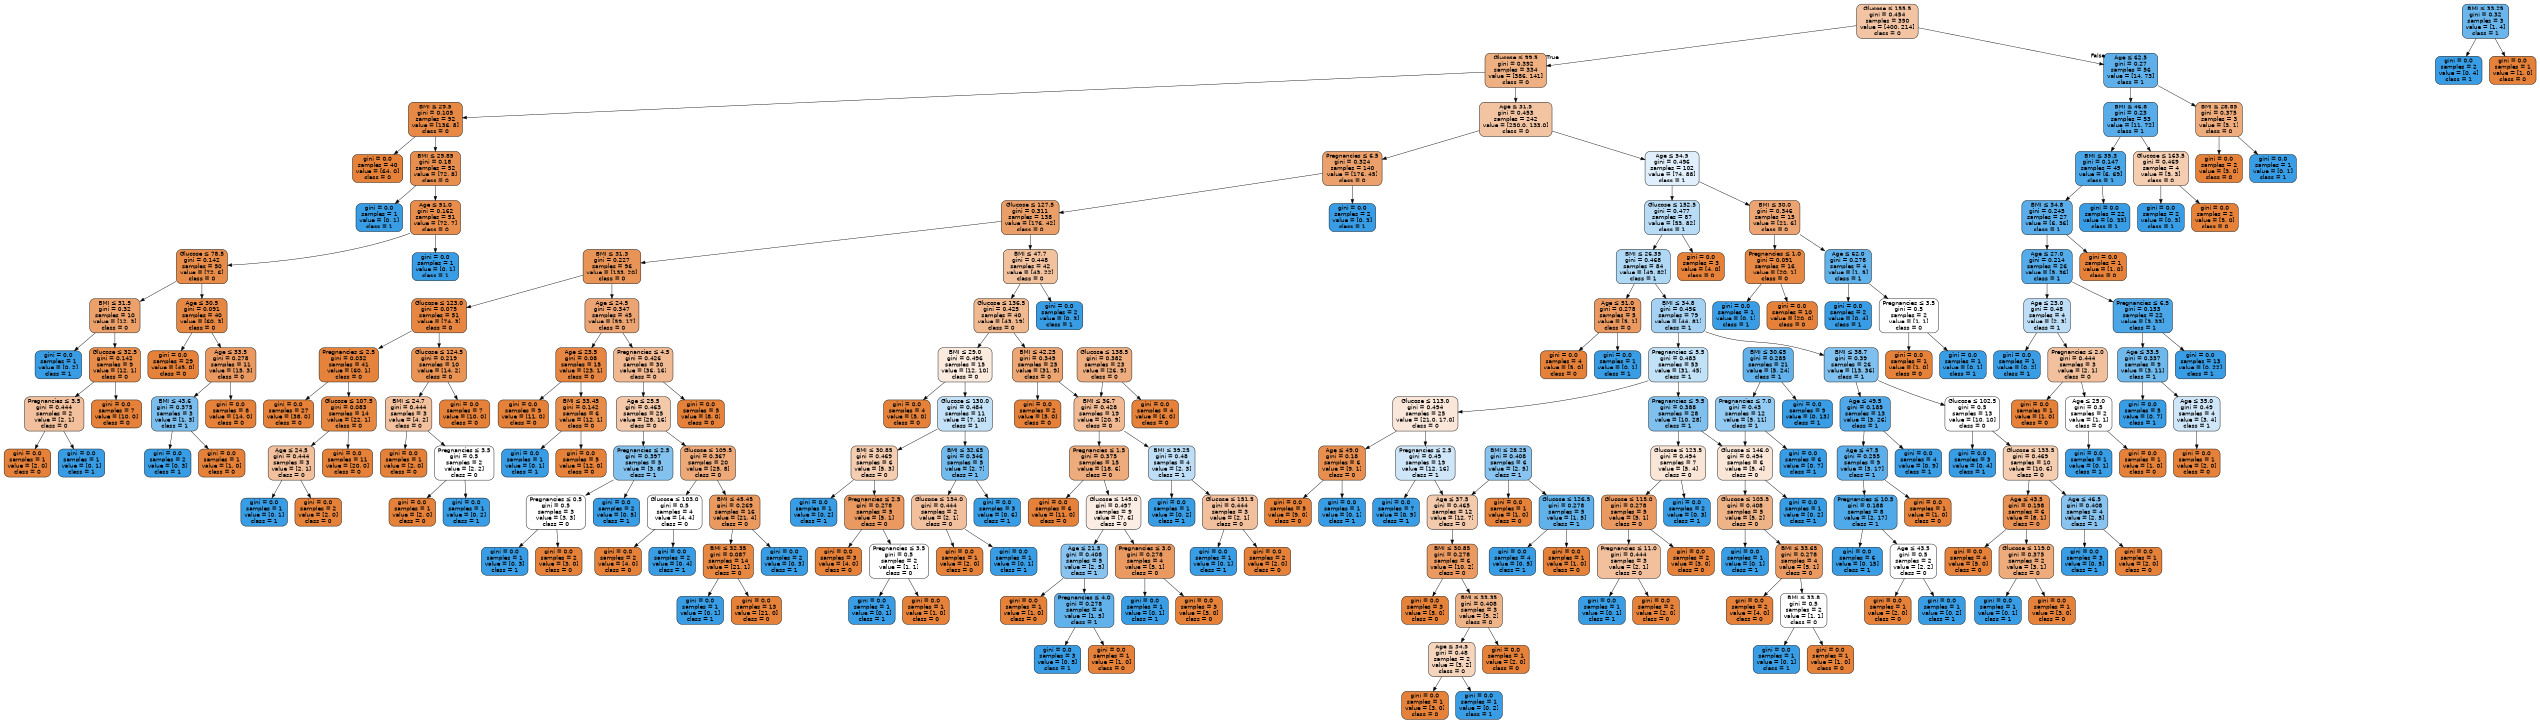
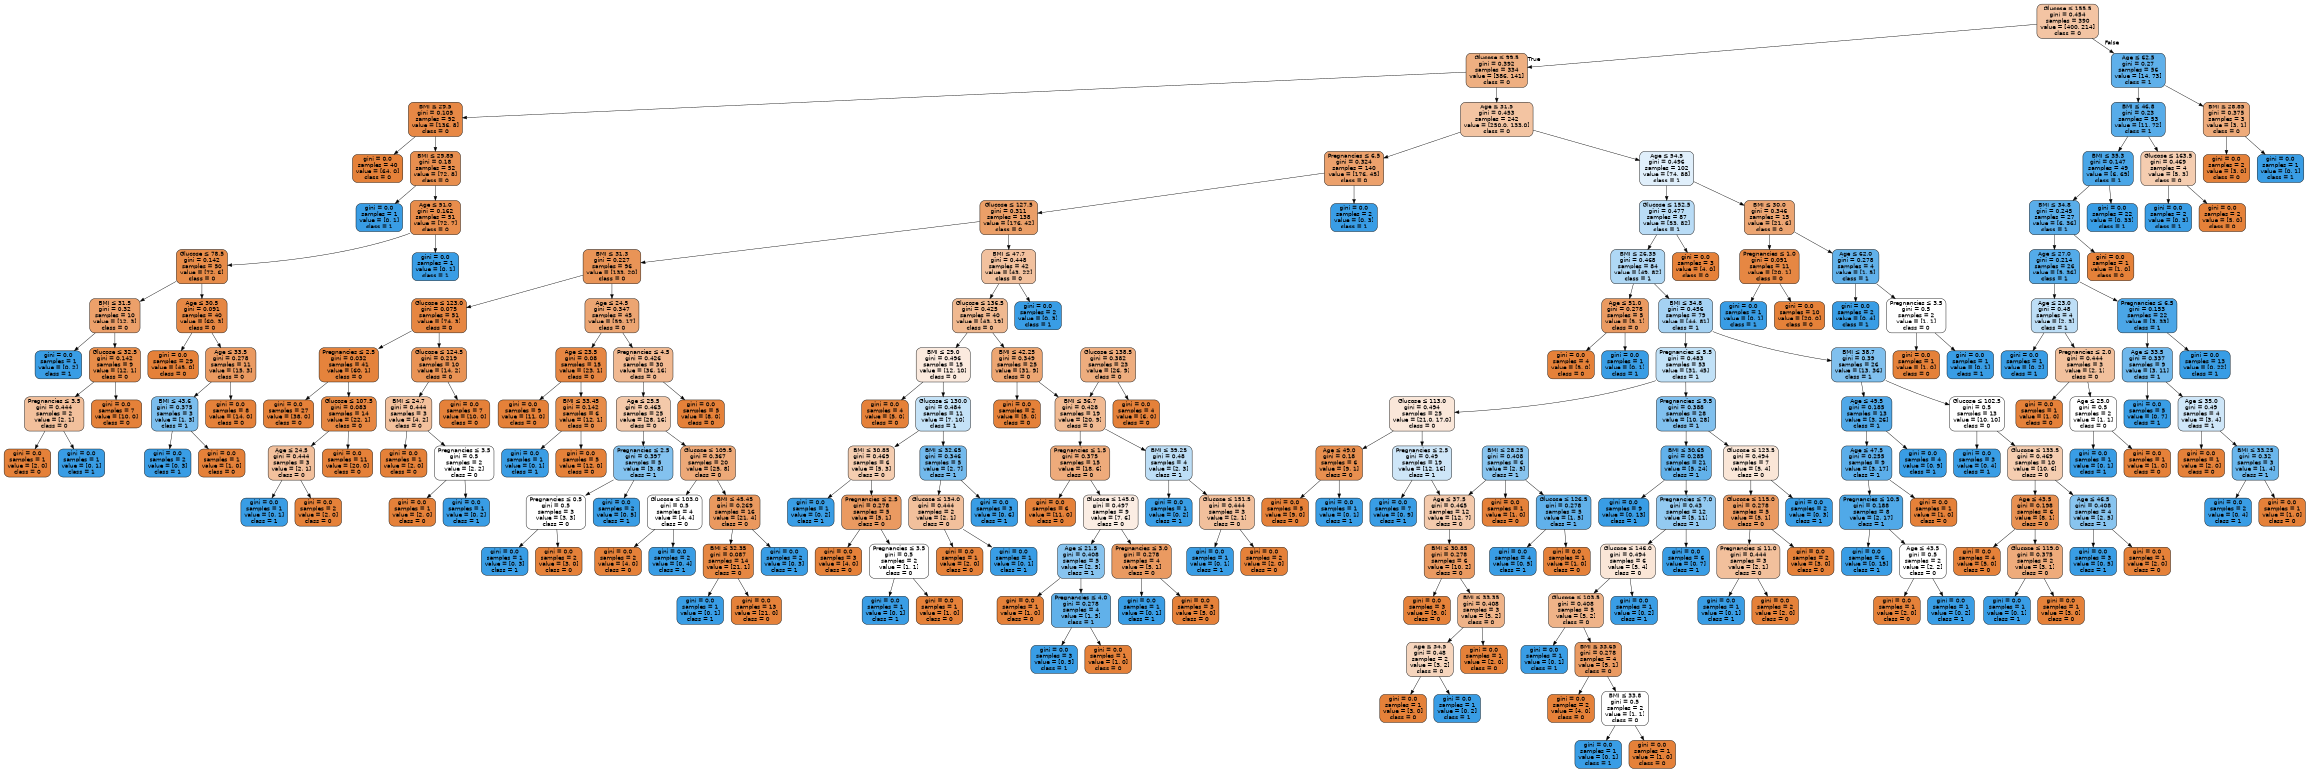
(1775, 266) -> (1769, 266)
(1710, 437) -> (1686, 436)
none -> (2227, 437)
